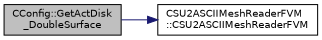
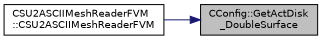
(134, 20) -> (177, 20)
